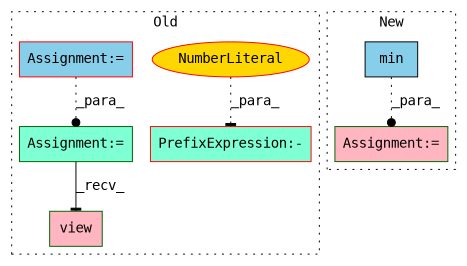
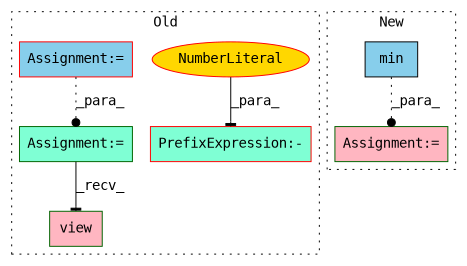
(231, 99) -> (231, 99)
